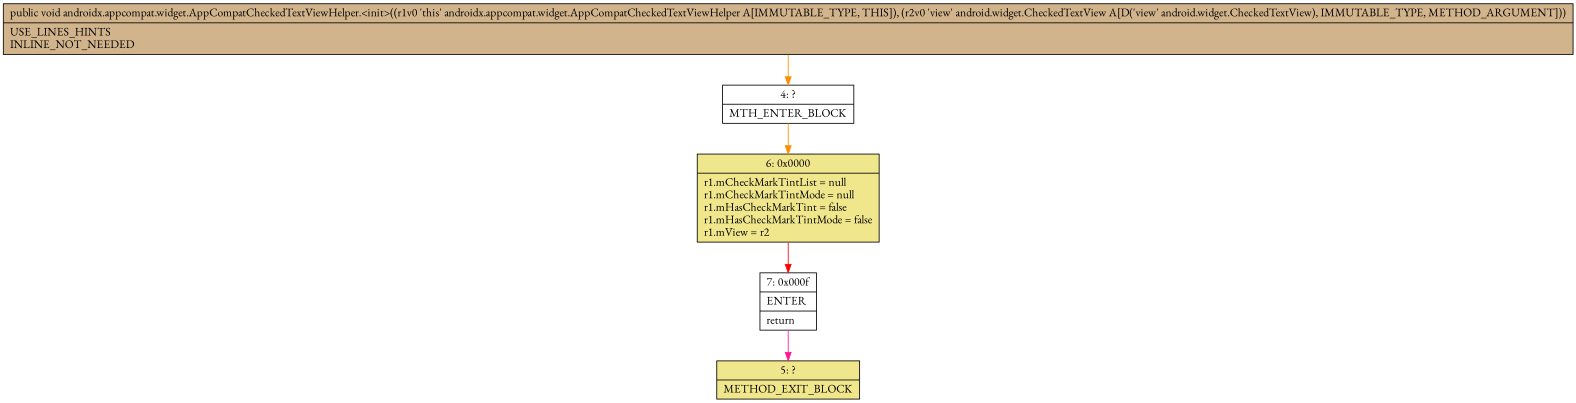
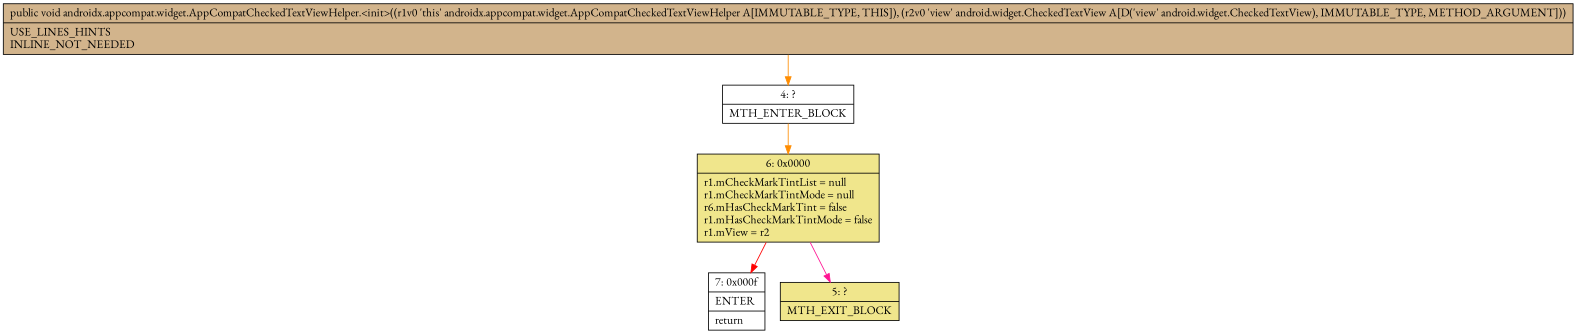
(775, 207) -> (775, 207)
(788, 341) -> (818, 259)
(788, 389) -> (840, 311)
